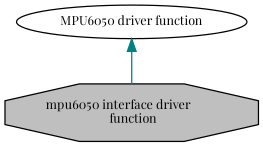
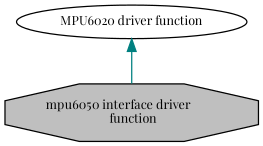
(132, 22) -> (132, 22)
